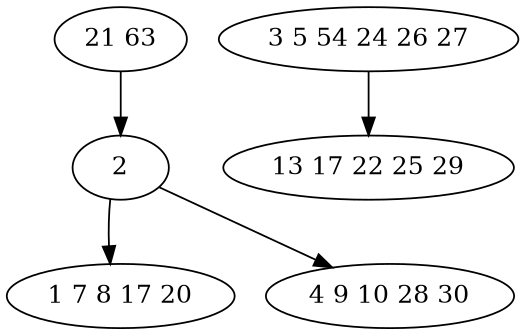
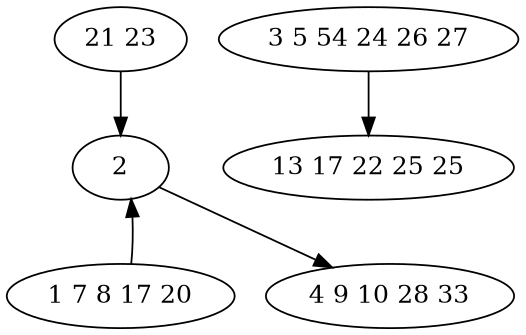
(121, 39) -> (121, 39)
(369, 168) -> (369, 168)
(109, 223) -> (133, 241)
(390, 296) -> (390, 296)
